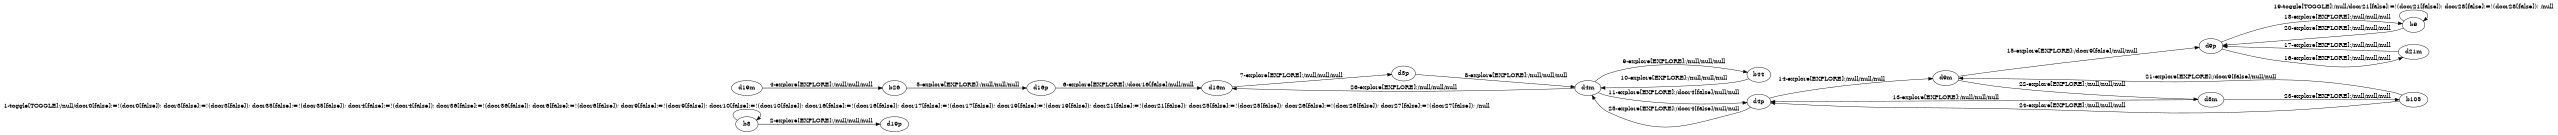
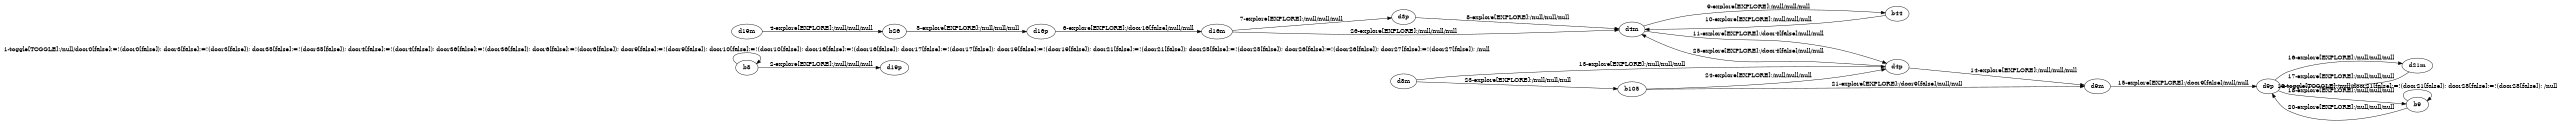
(1406, 91) -> (1424, 35)
(2076, 94) -> none
